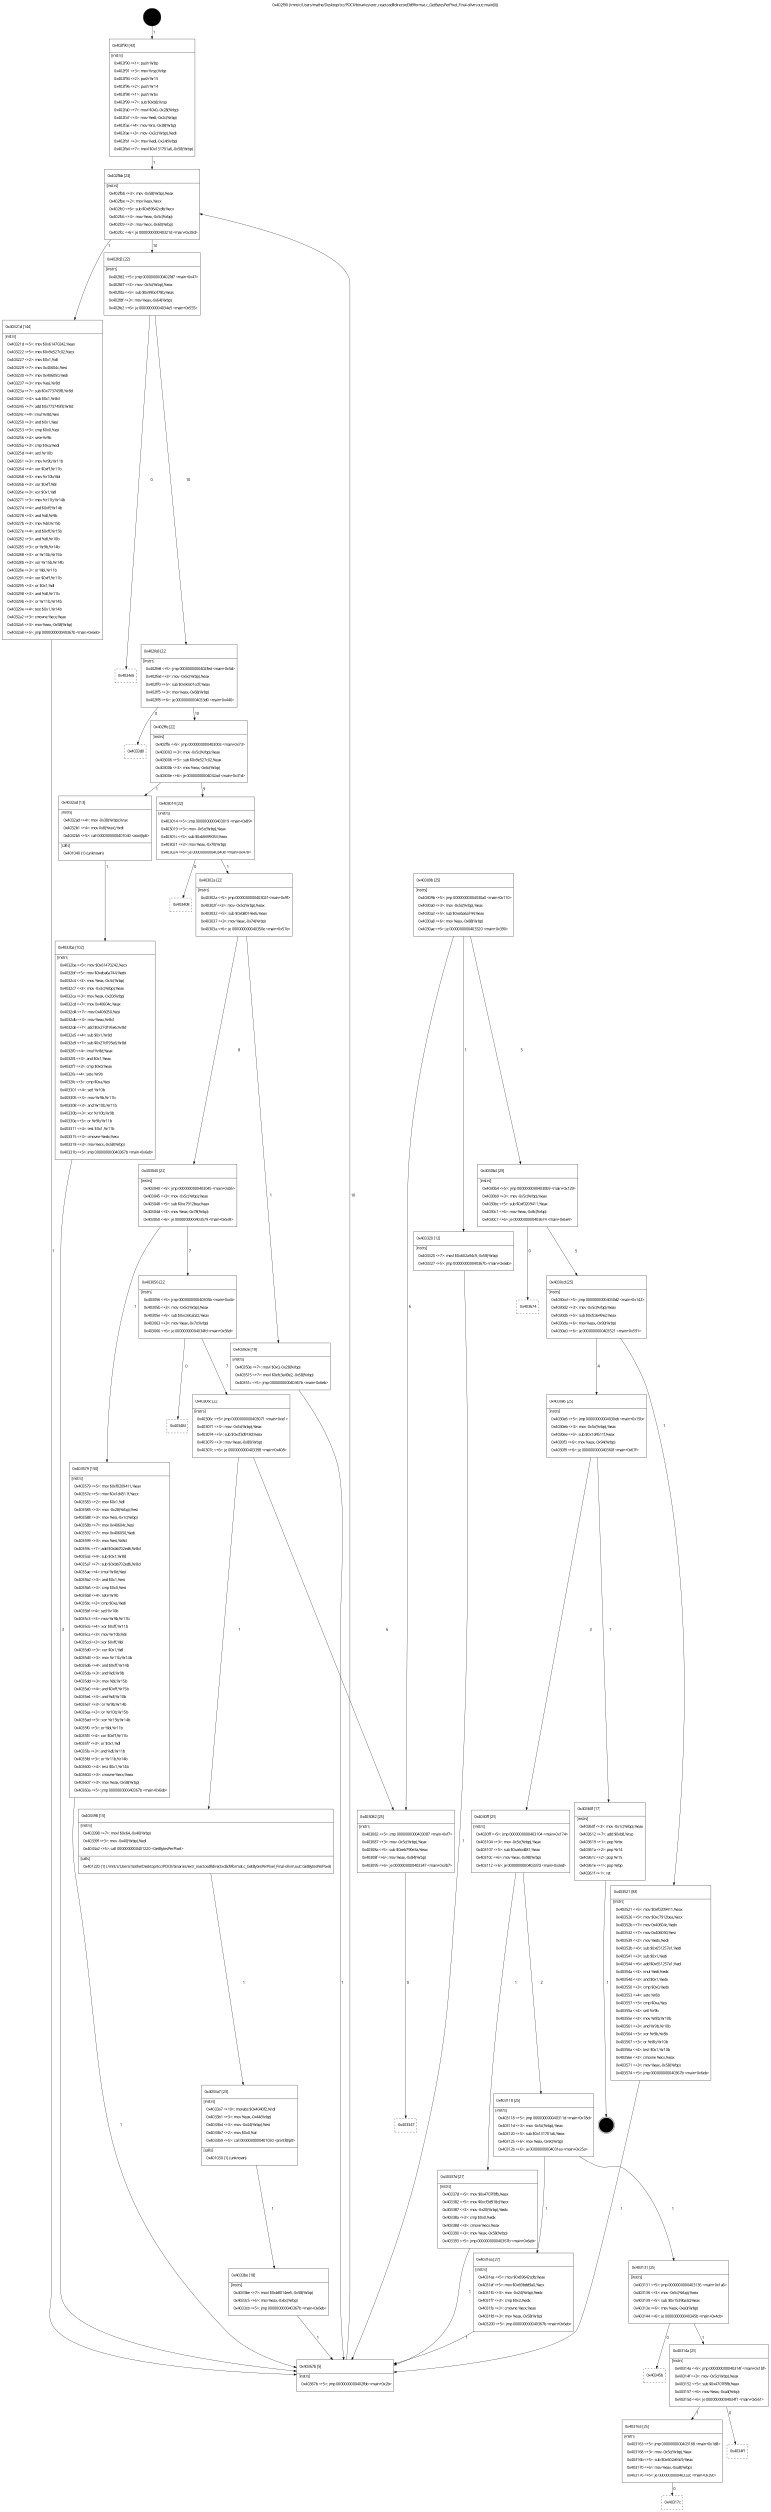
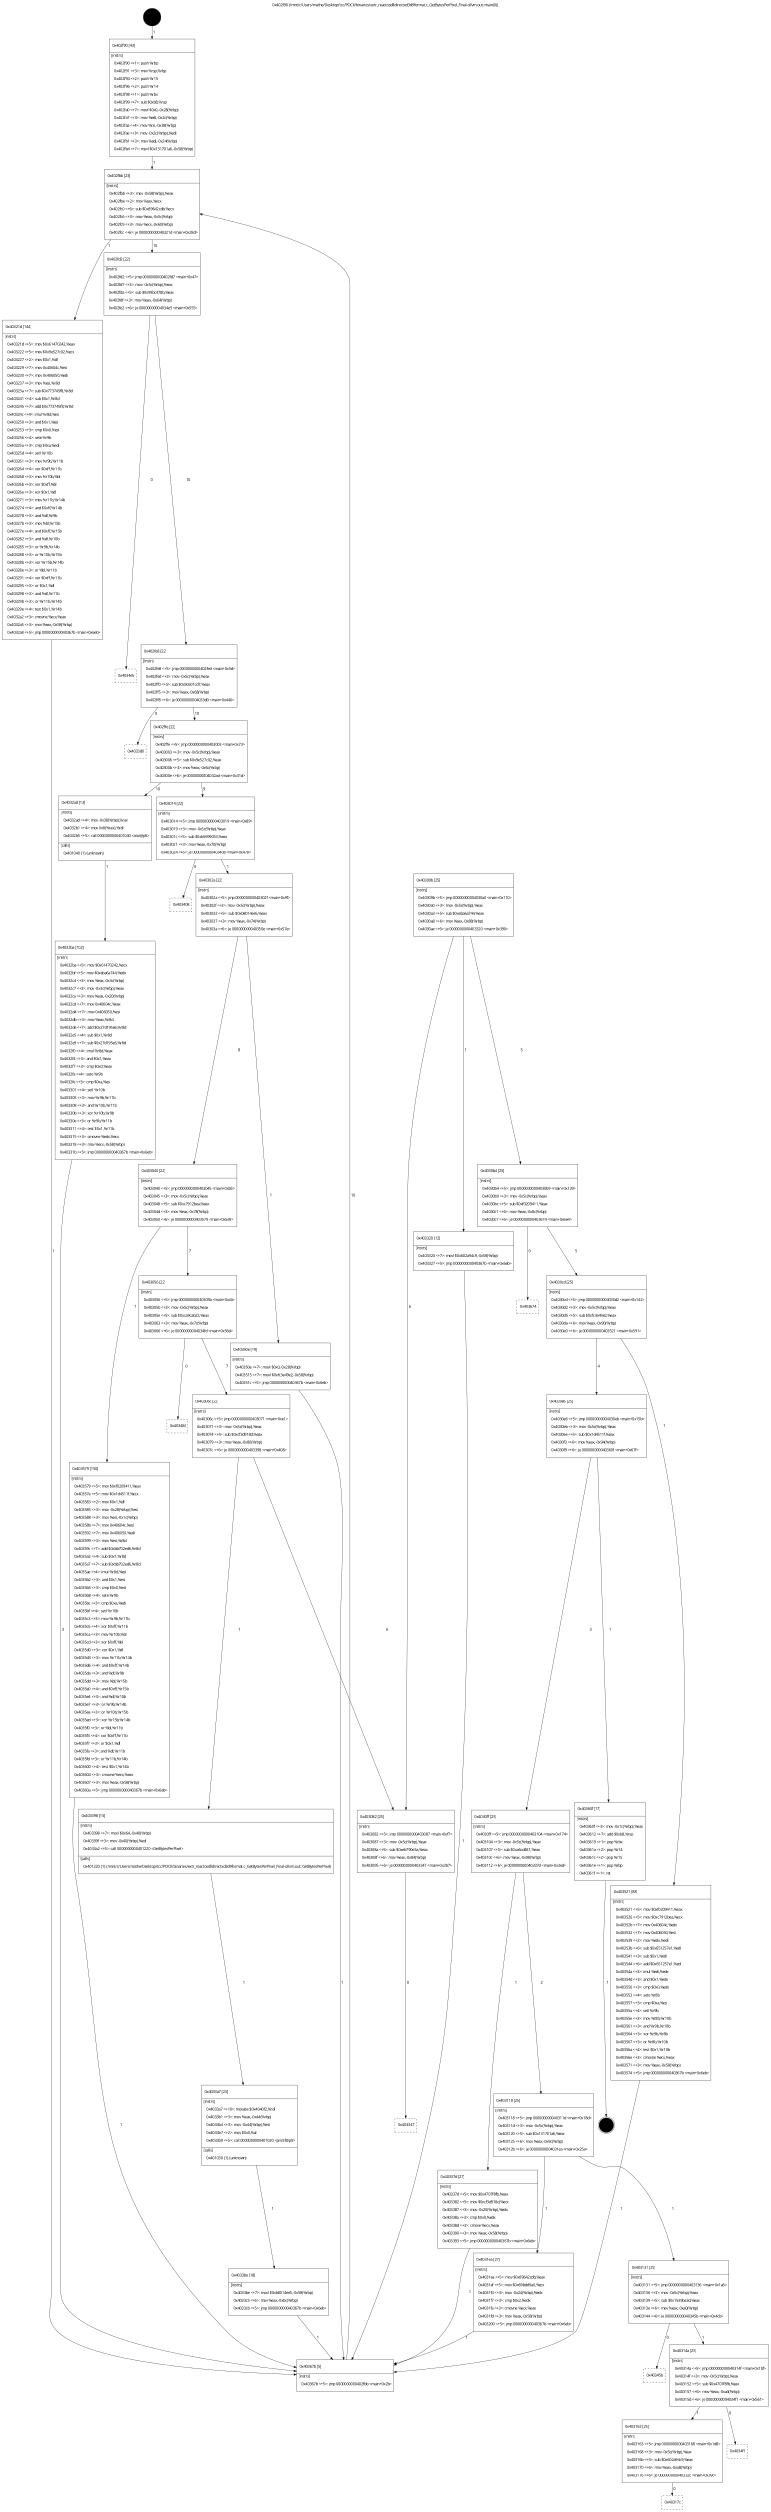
(156, 789) -> (157, 789)
